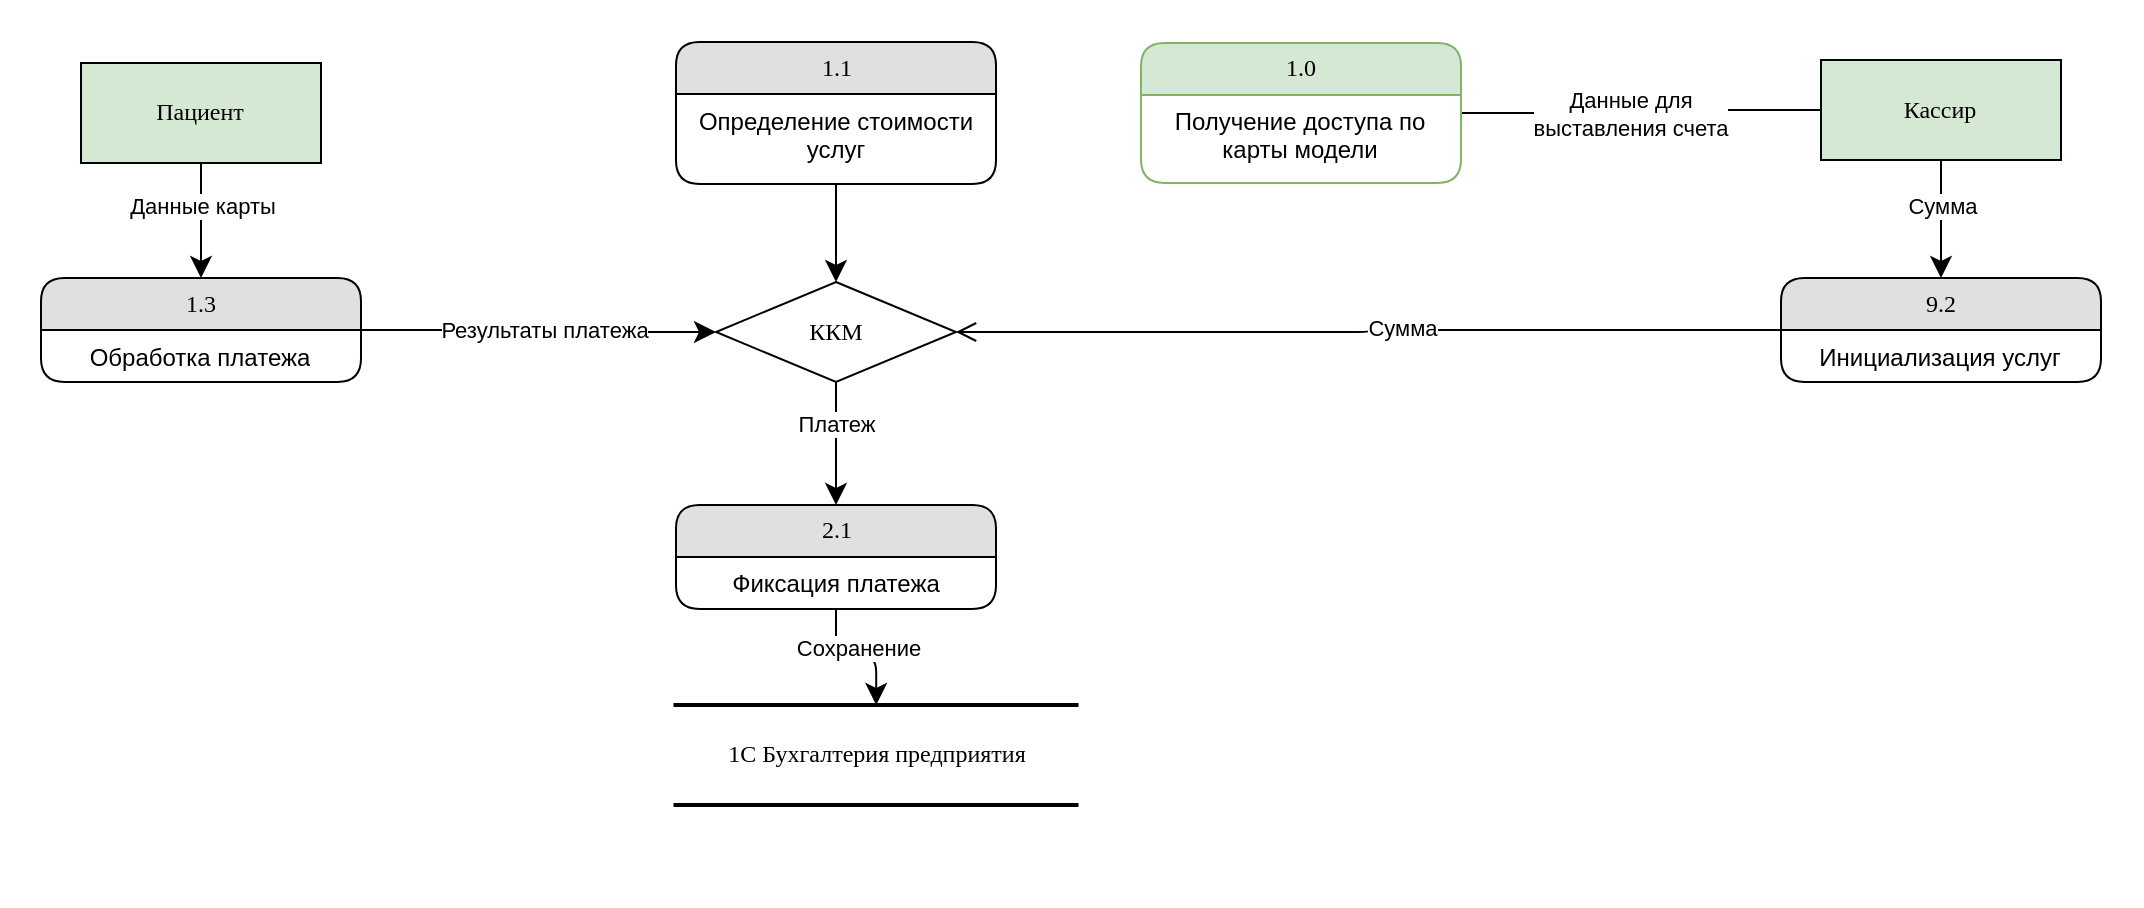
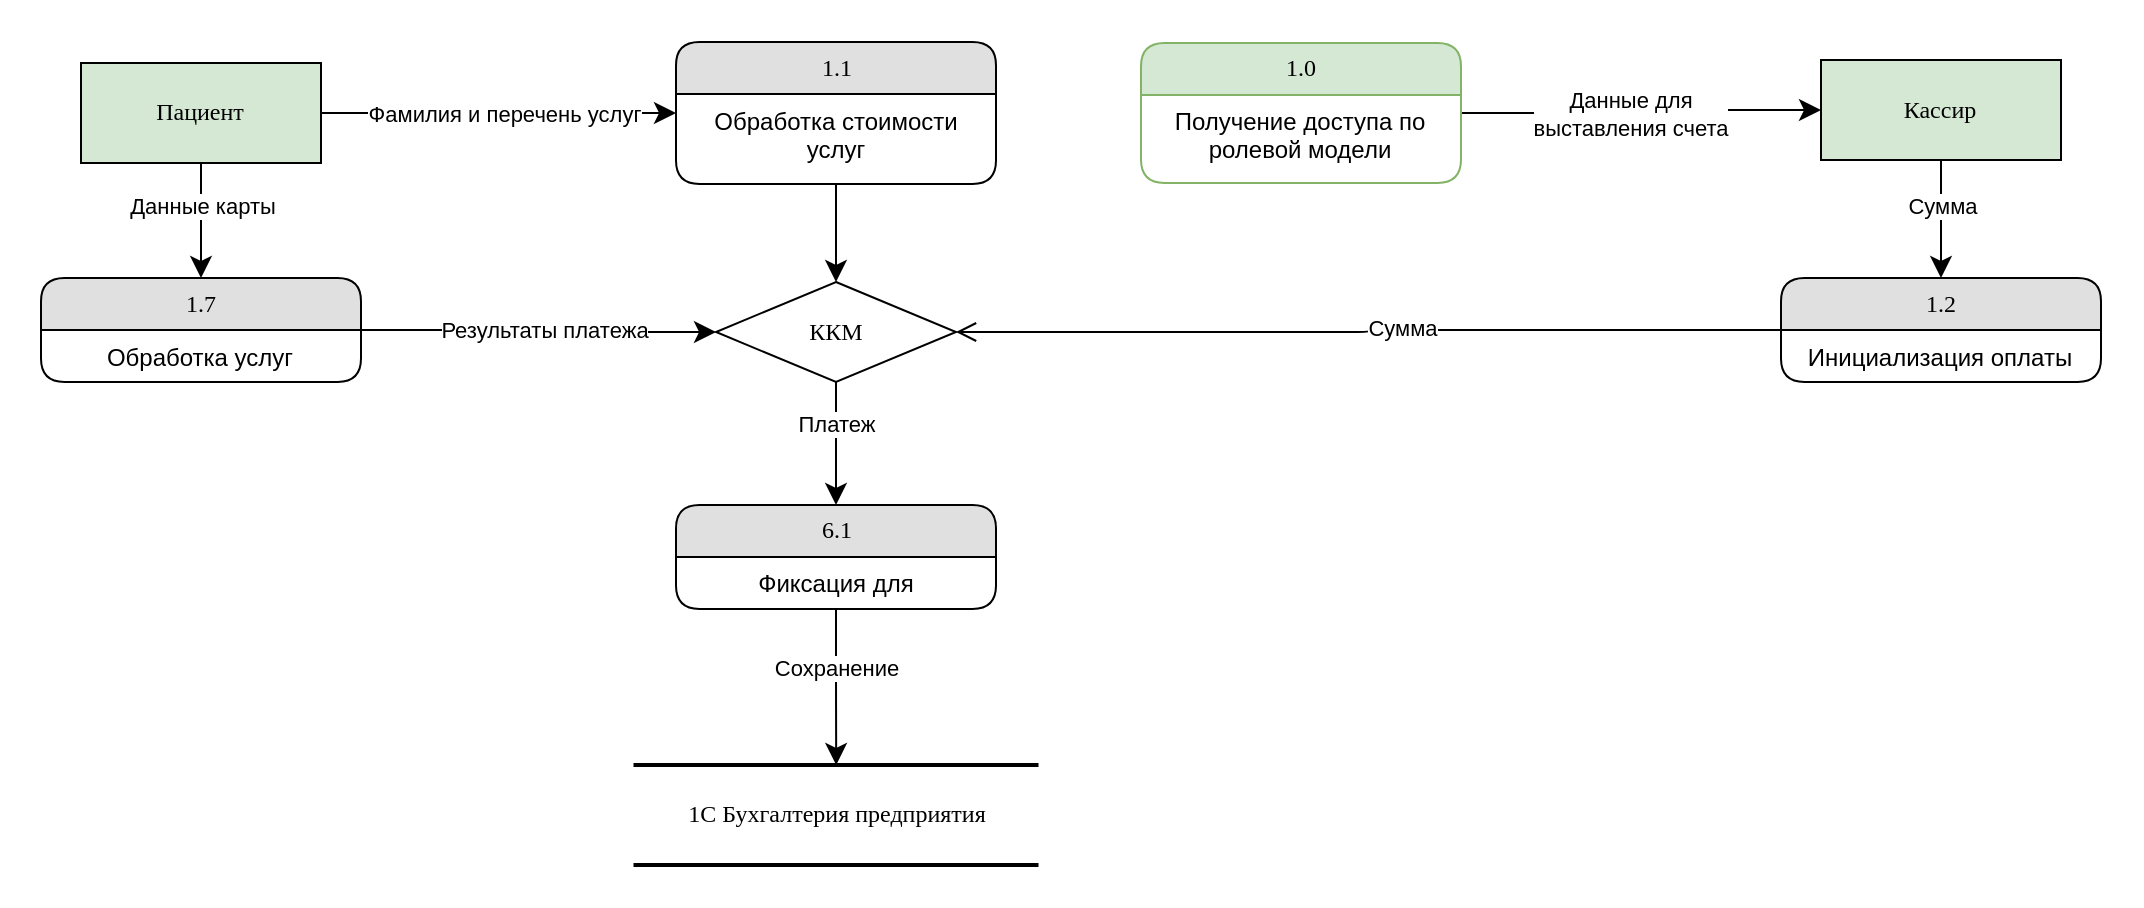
(1810, 110) -> (1803, 110)
none -> (490, 113)
(837, 138) -> (837, 138)
(1301, 138) -> (1301, 138)
(202, 305) -> (202, 305)
(1942, 305) -> (1942, 305)
(201, 359) -> (201, 359)
(1941, 359) -> (1941, 359)
(838, 531) -> (838, 531)
(837, 585) -> (837, 585)
(876, 755) -> (836, 815)
